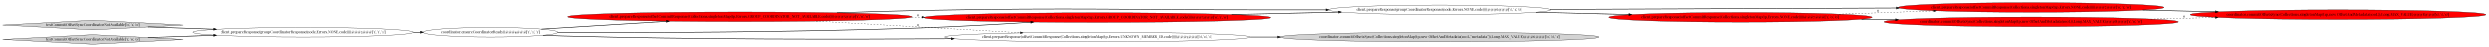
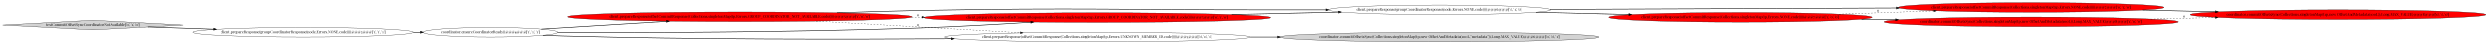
(93, 39) -> none
